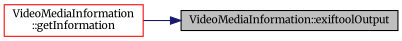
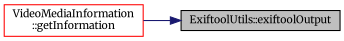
(290, 21) -> (261, 21)
